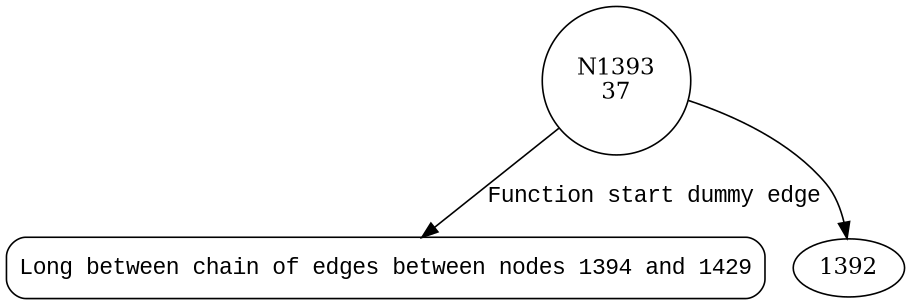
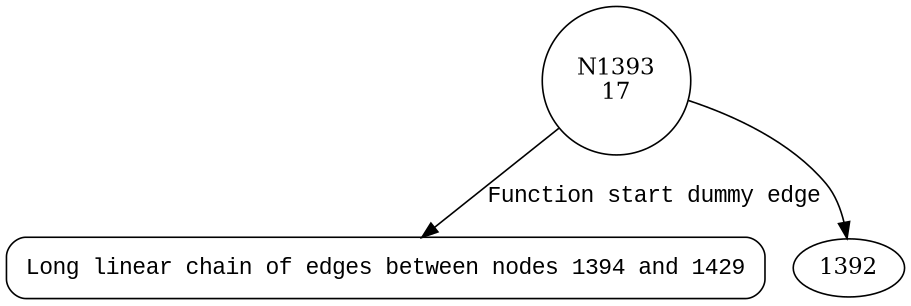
(617, 81) -> (617, 81)
(386, 268) -> (386, 268)
